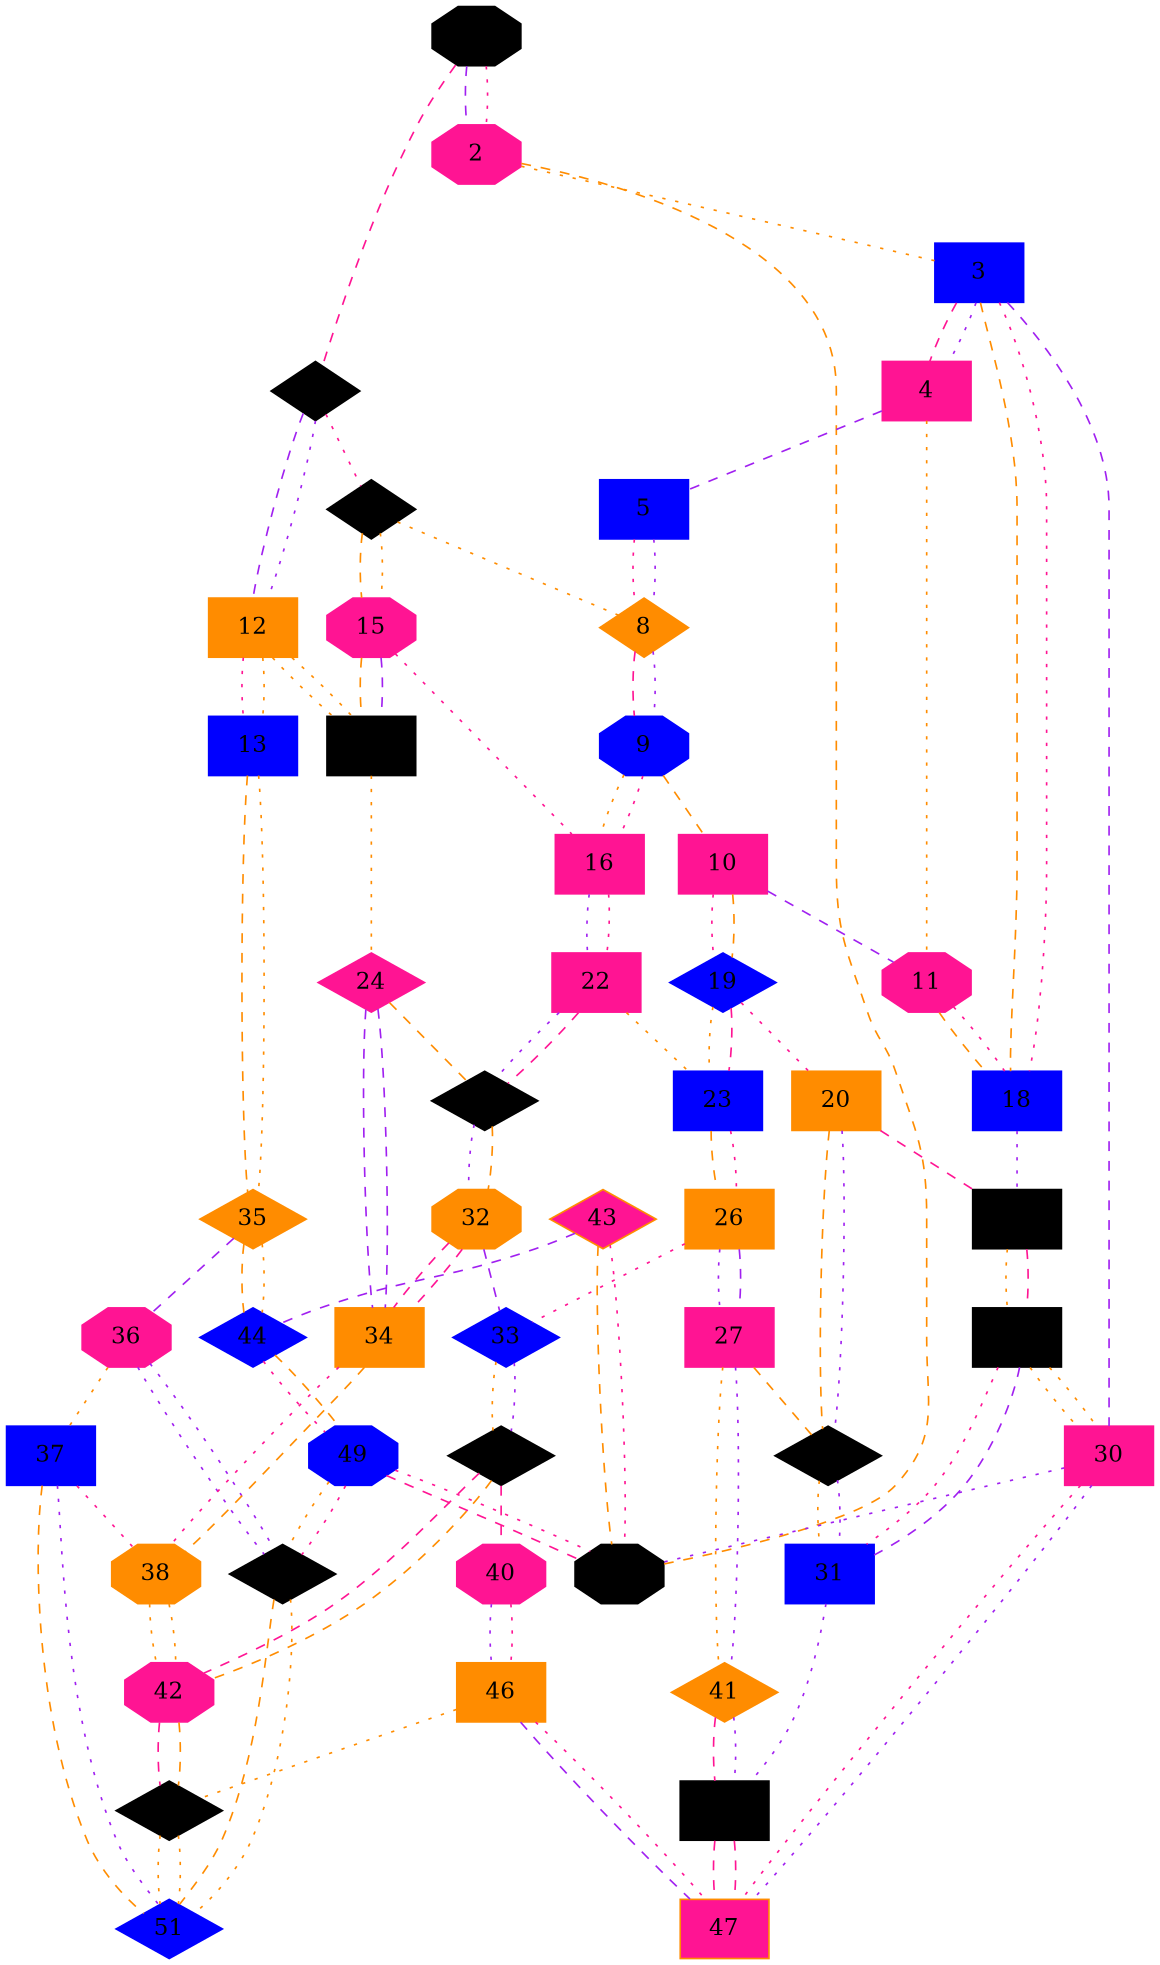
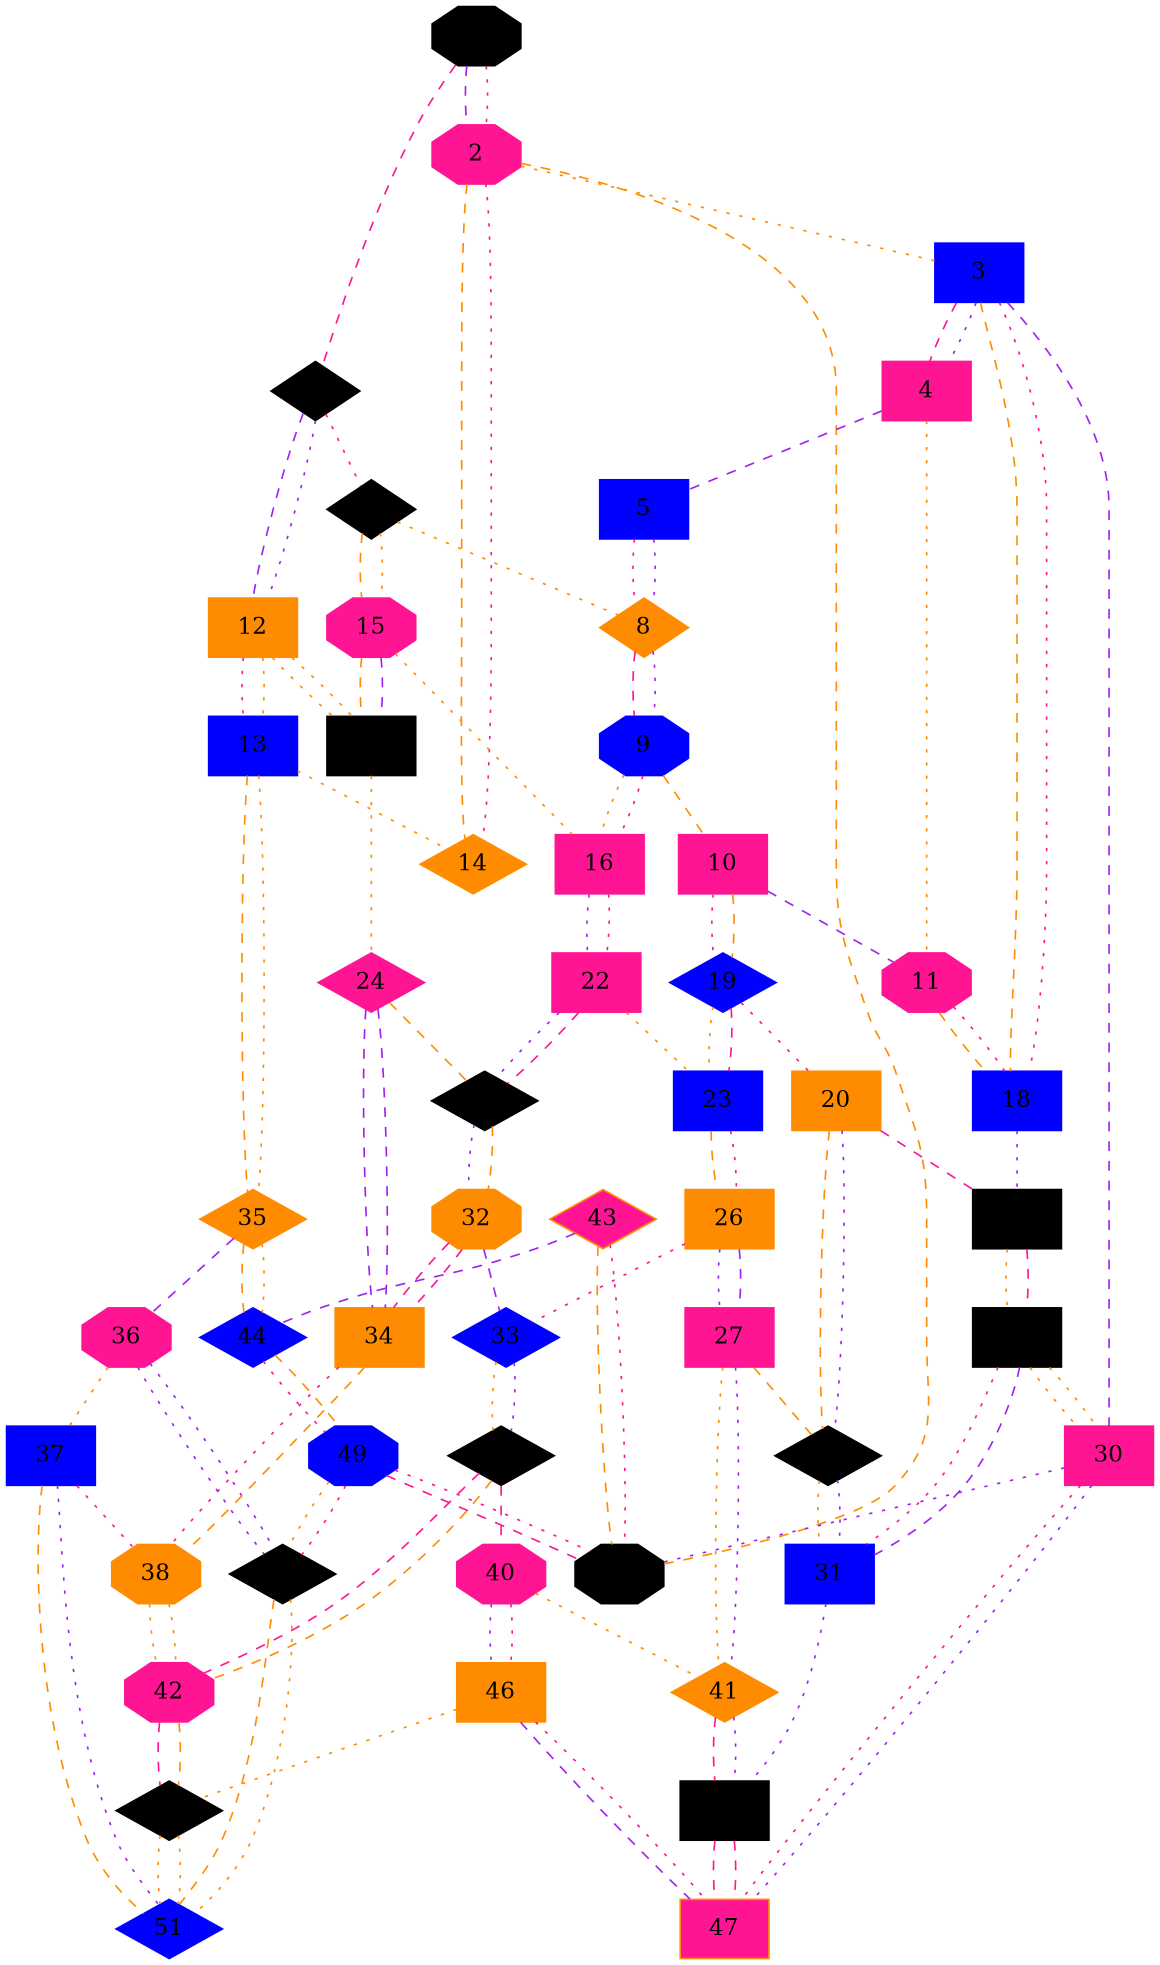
(484, 744) -> (479, 739)
none -> (473, 864)
none -> (617, 1635)
